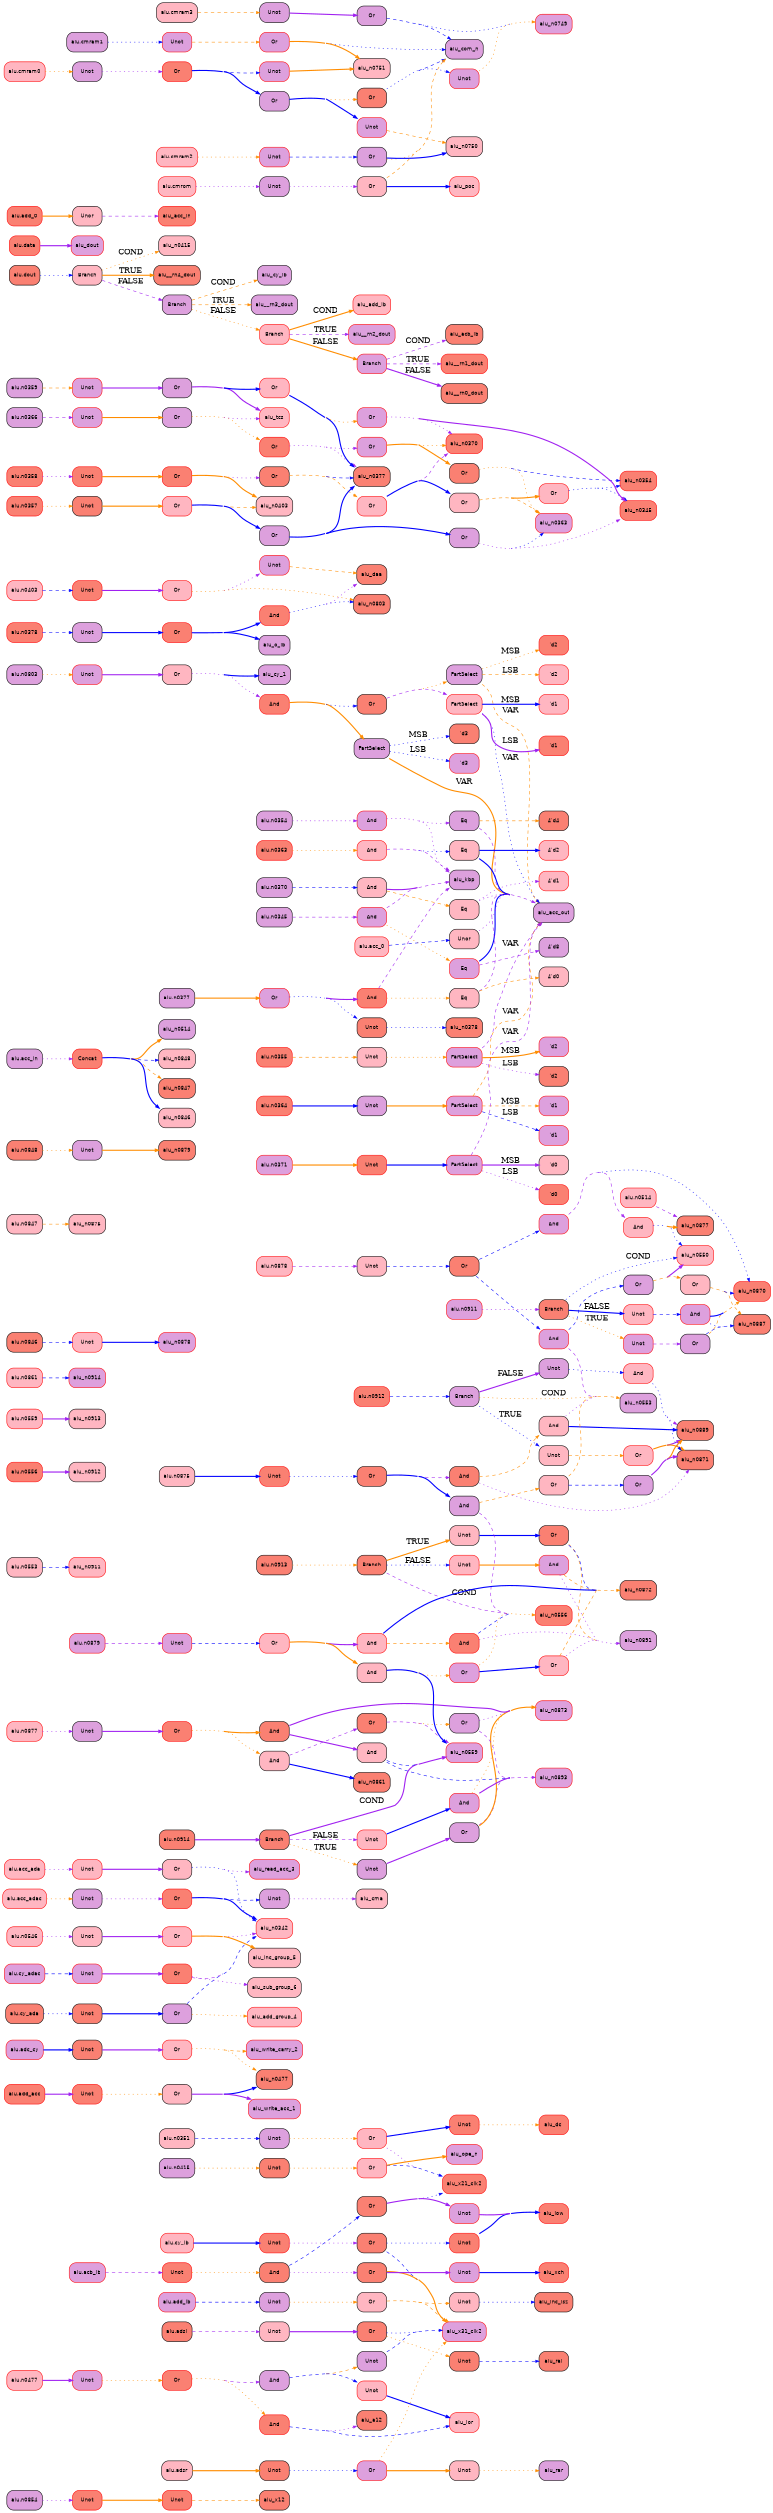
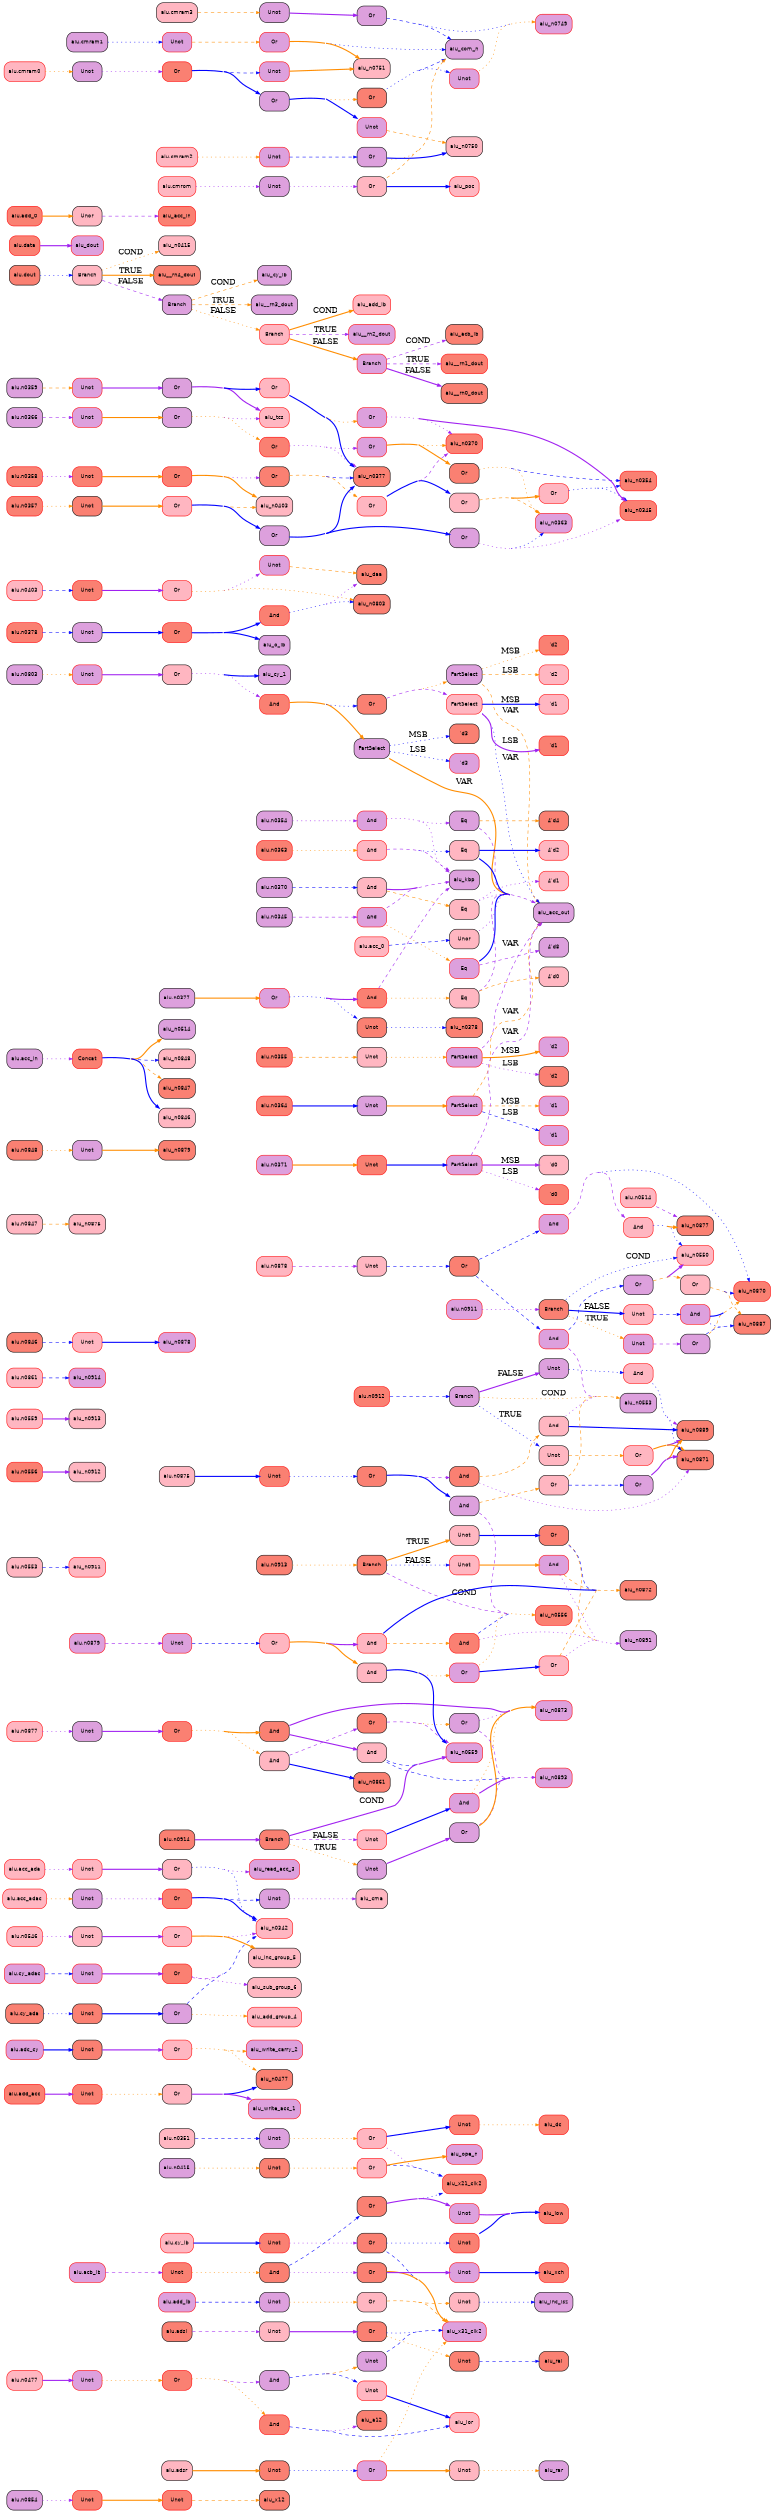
(554, 2302) -> (554, 2302)
